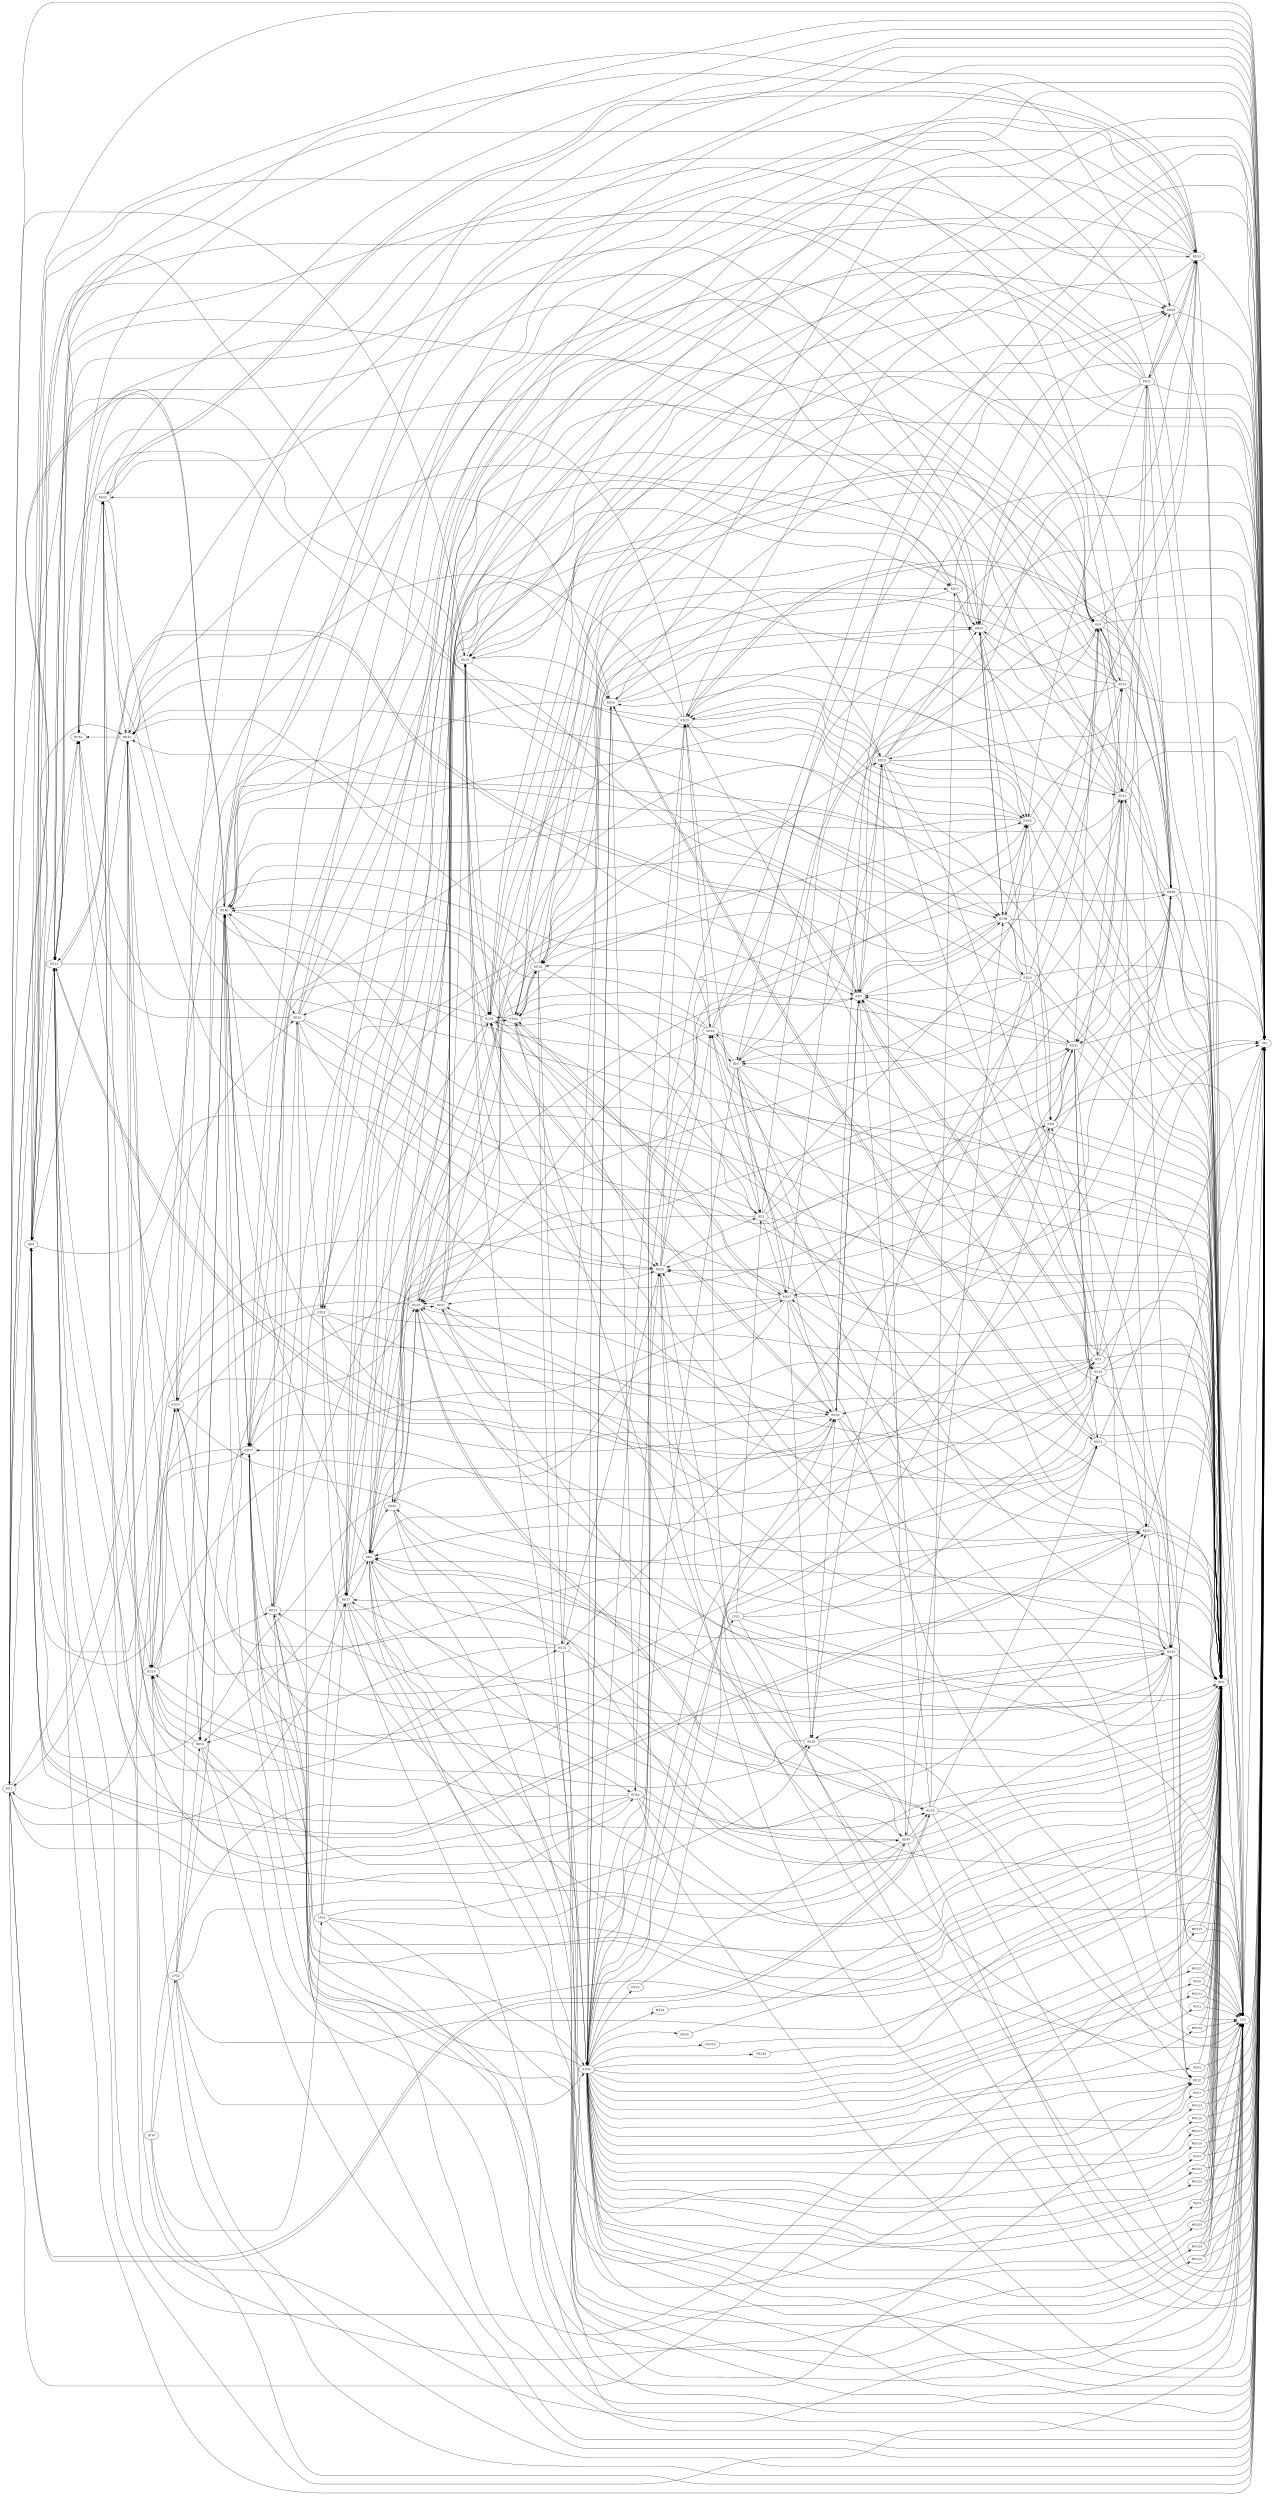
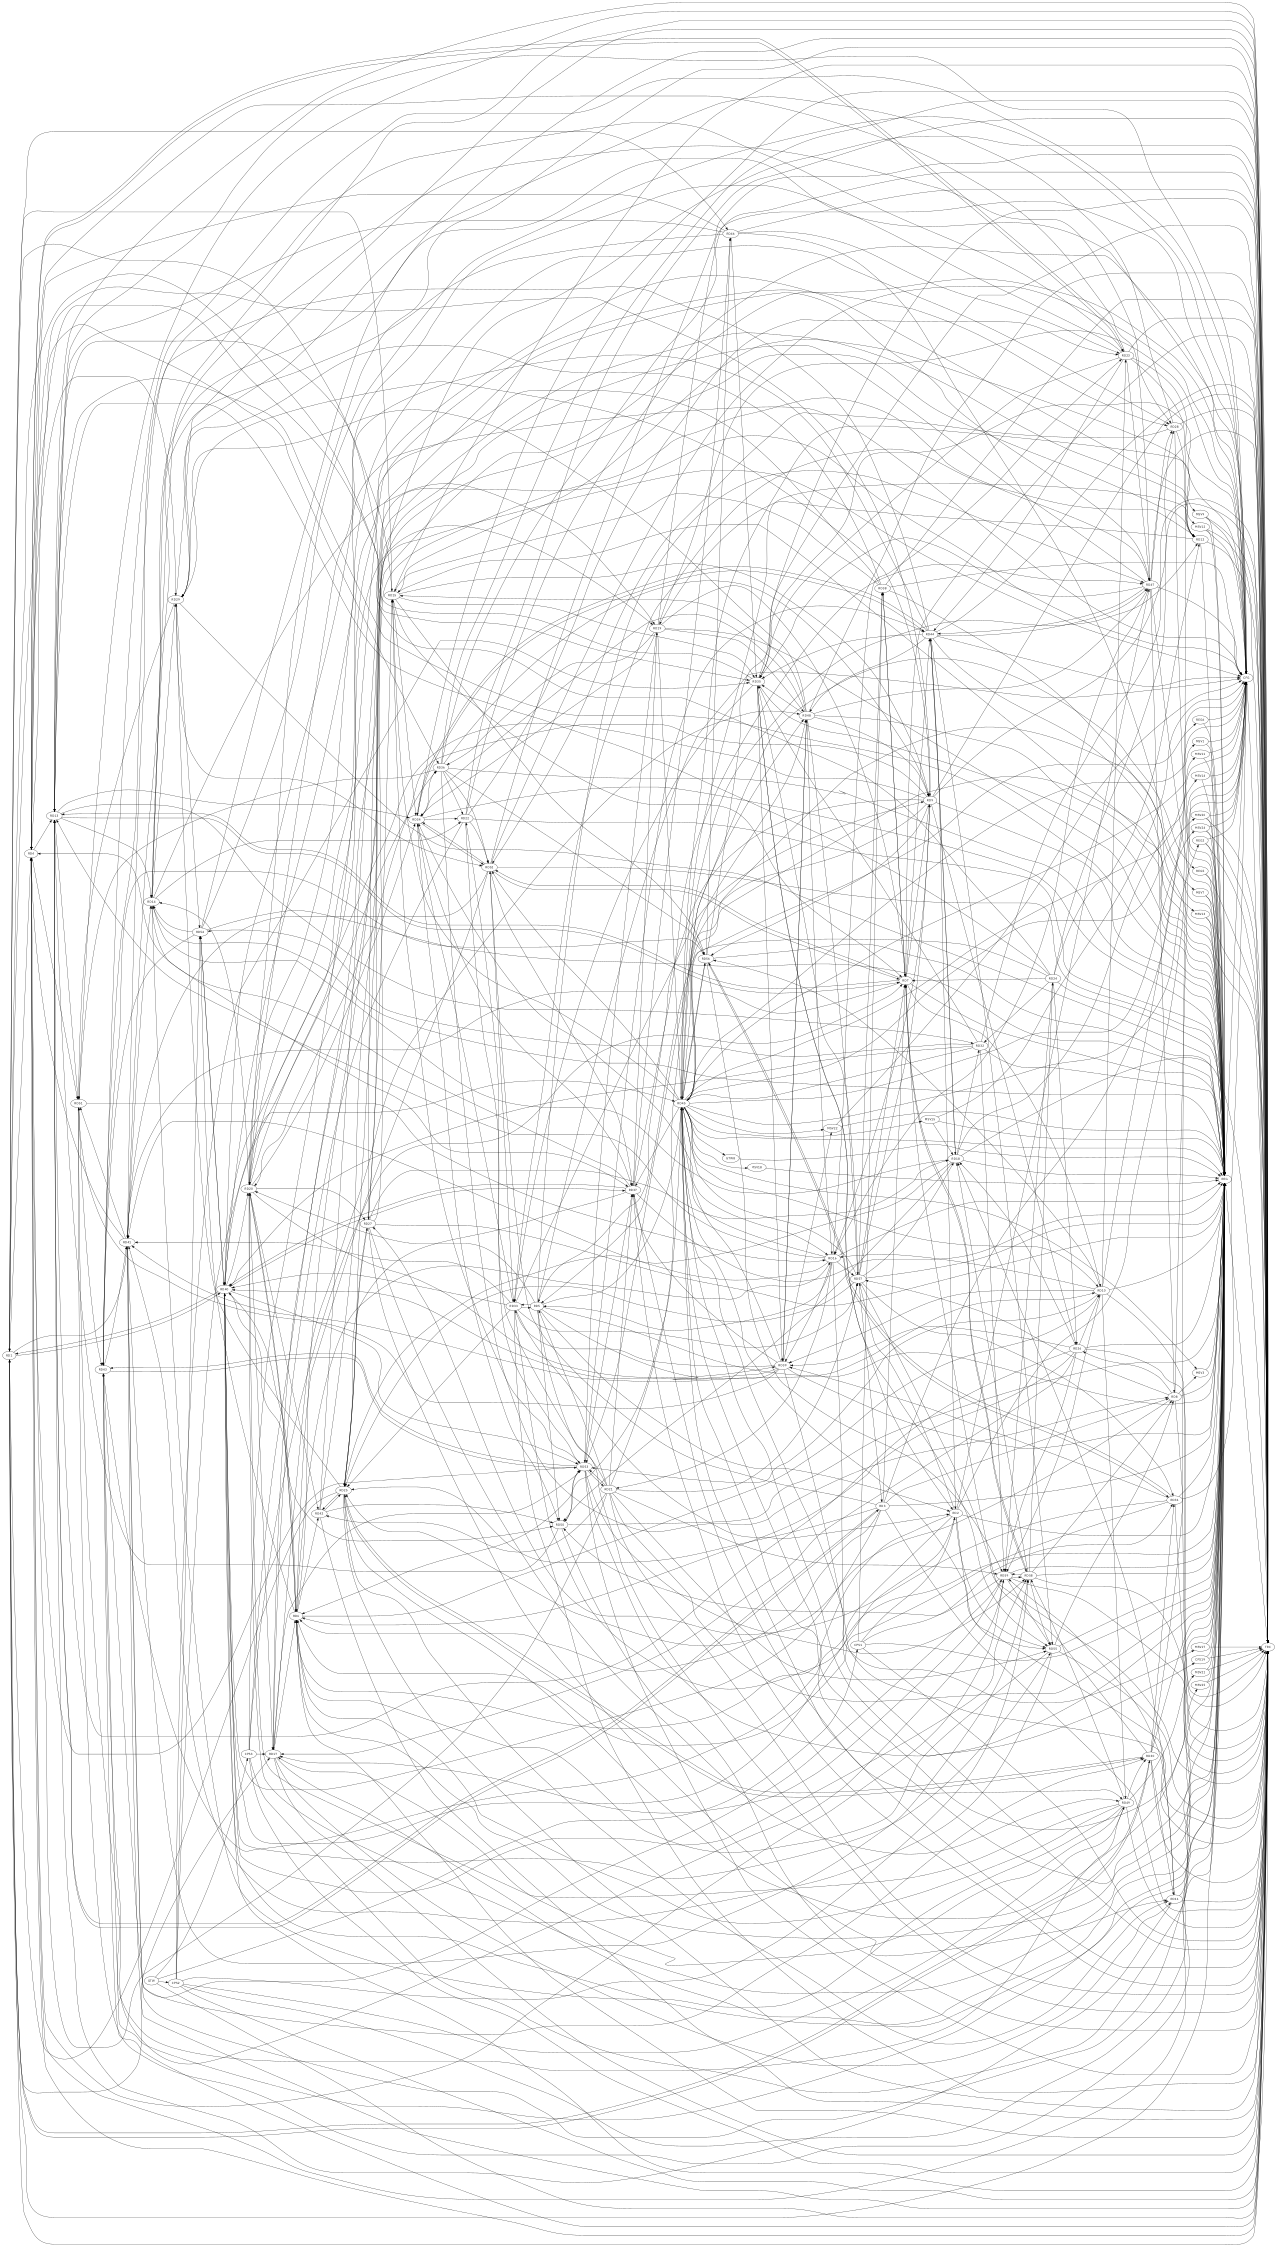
(1159, 347) -> (548, 1414)
none -> (193, 348)
(837, 506) -> (776, 342)
(859, 744) -> (807, 1248)
(761, 829) -> (942, 1138)
(687, 862) -> (239, 1241)
(249, 1450) -> (633, 1190)
(173, 1457) -> (301, 841)
(782, 1586) -> (1187, 1386)
(778, 1853) -> (396, 491)
(1197, 1981) -> (1200, 720)
(660, 2010) -> none
(685, 2035) -> (731, 1158)
(711, 2044) -> none
(1197, 2068) -> (1200, 871)
(1197, 2118) -> none
(1197, 2144) -> (1200, 1660)
(1197, 2156) -> (1200, 841)
(635, 2309) -> (620, 413)
